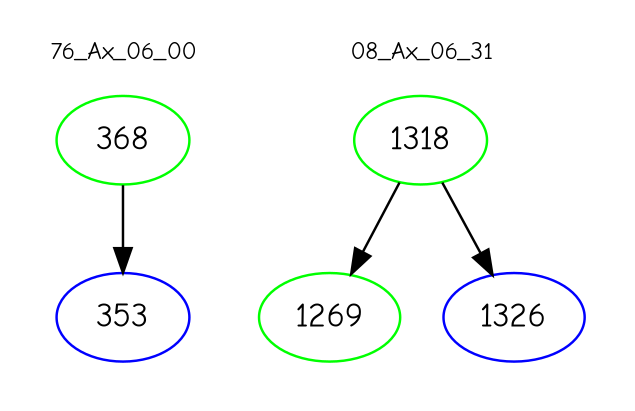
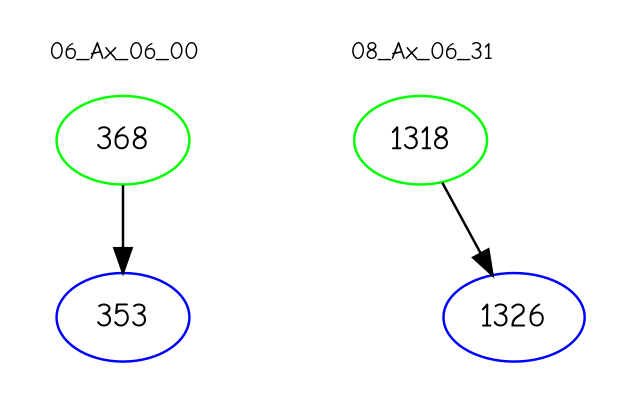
(124, 53) -> (124, 53)
(330, 317) -> none
